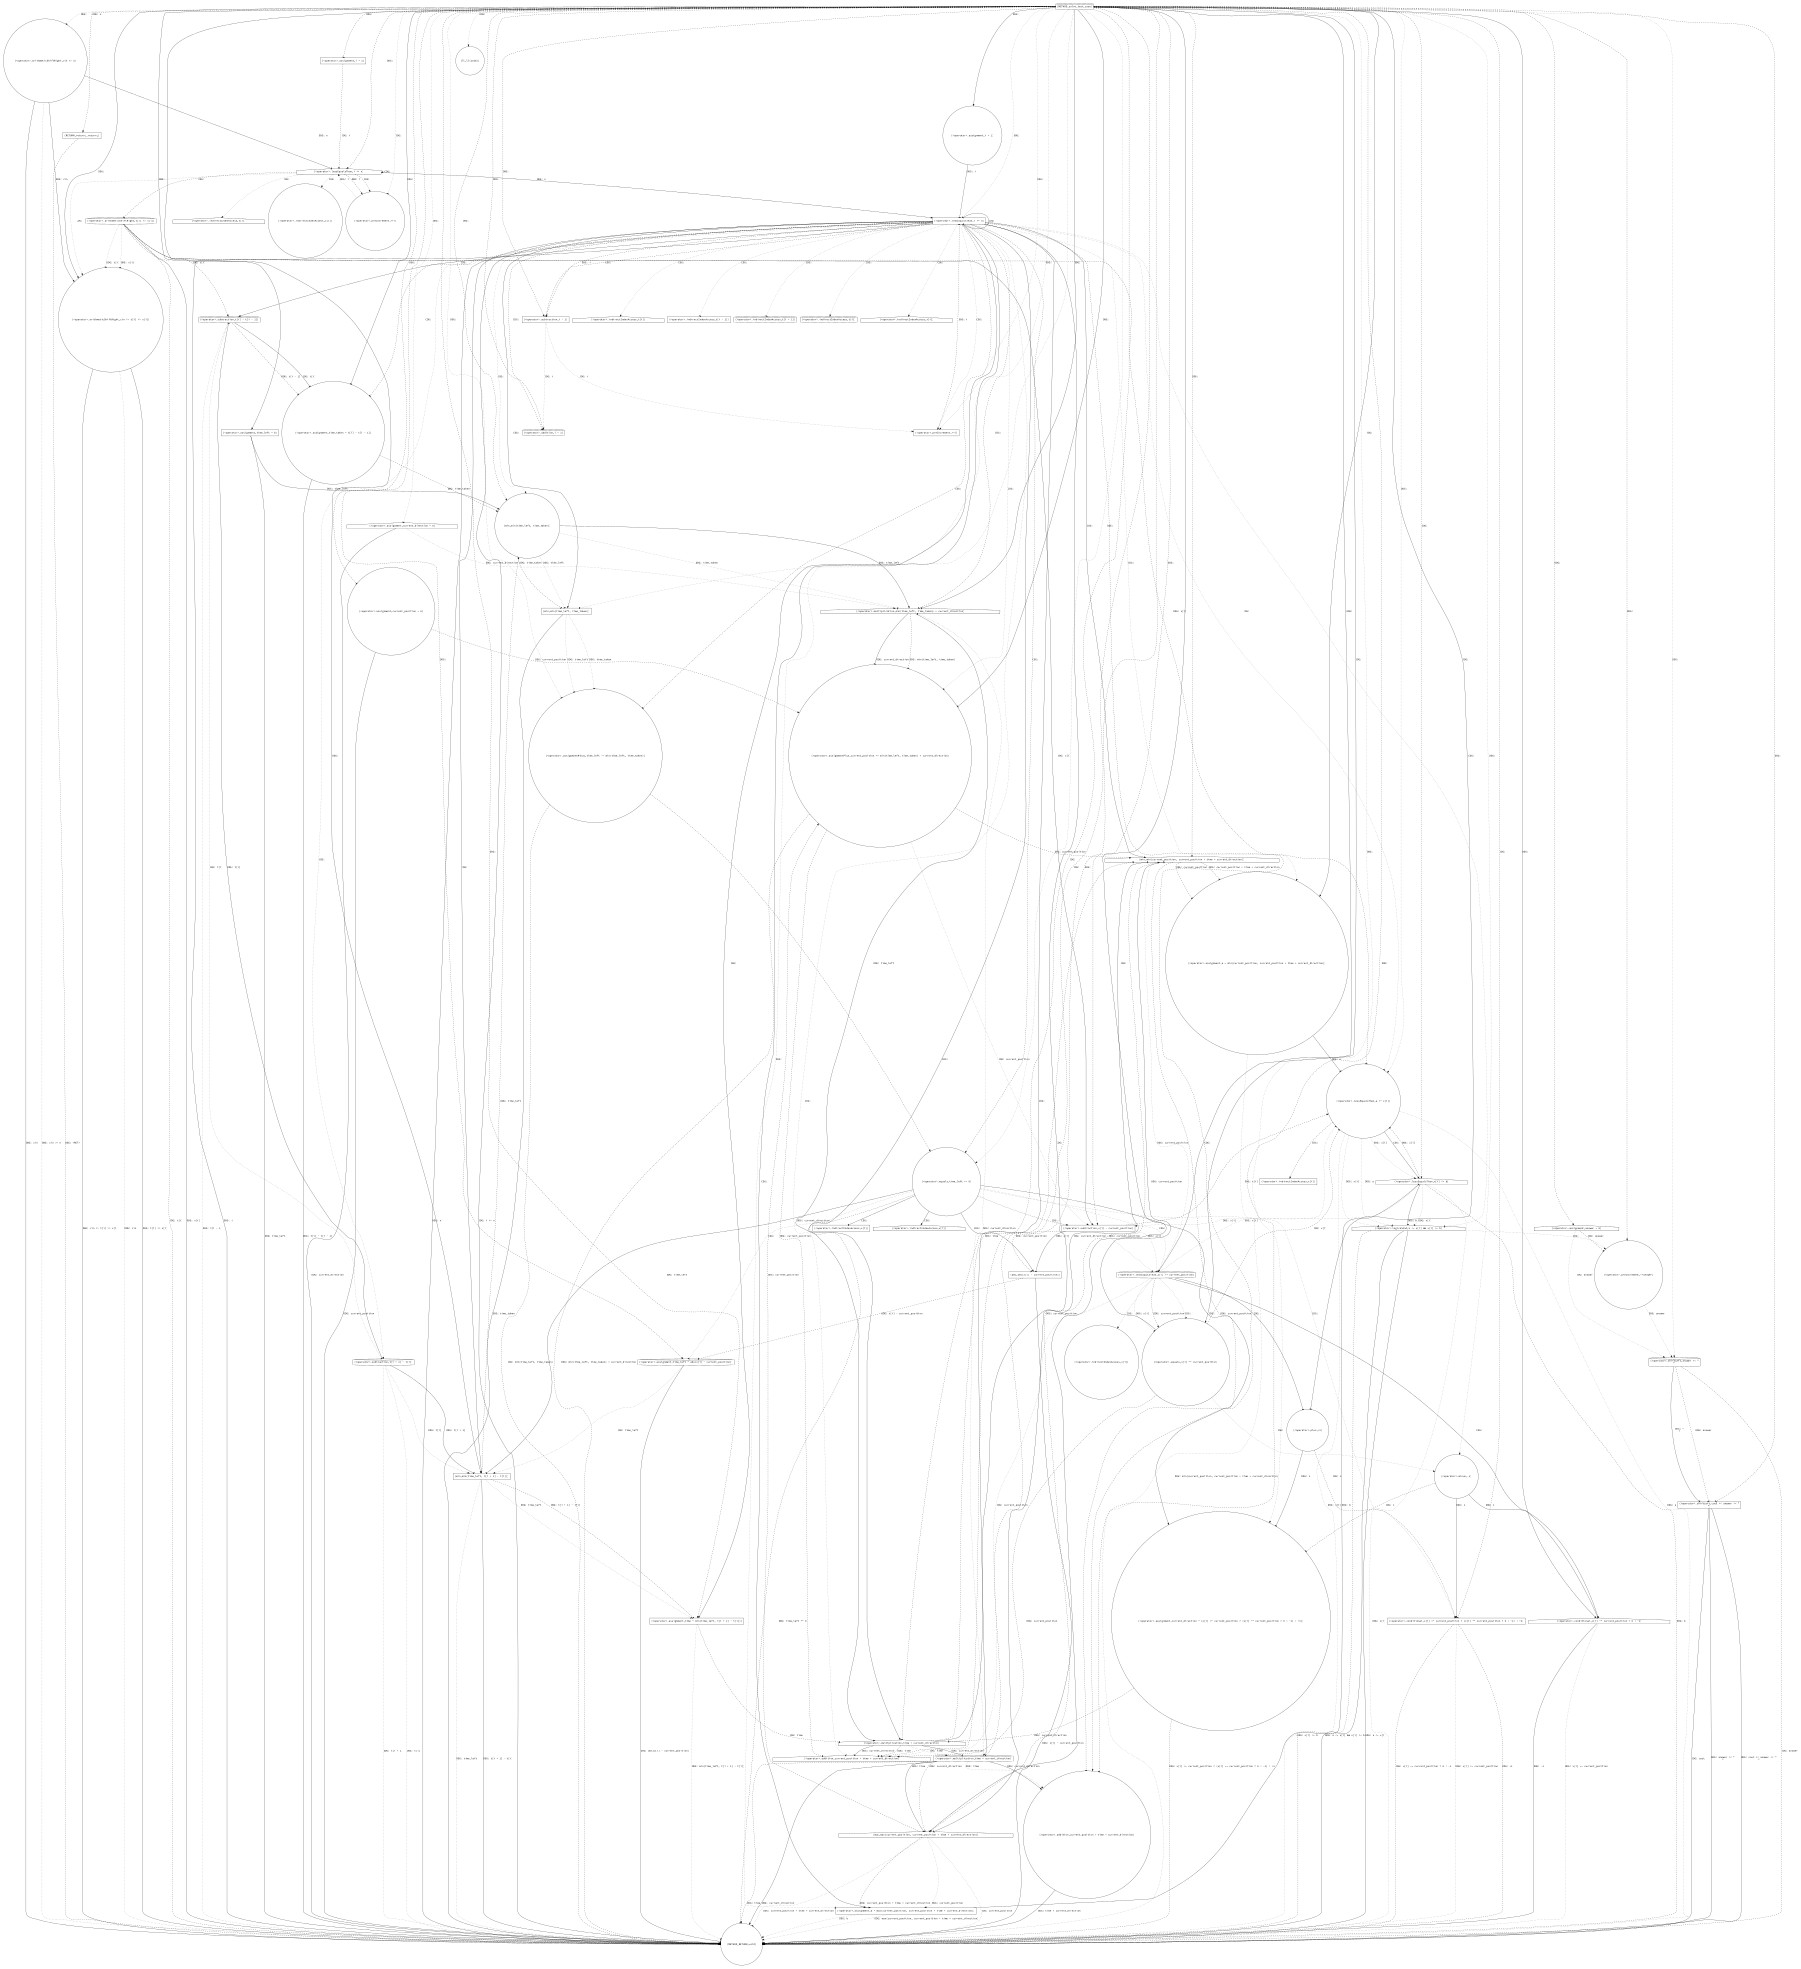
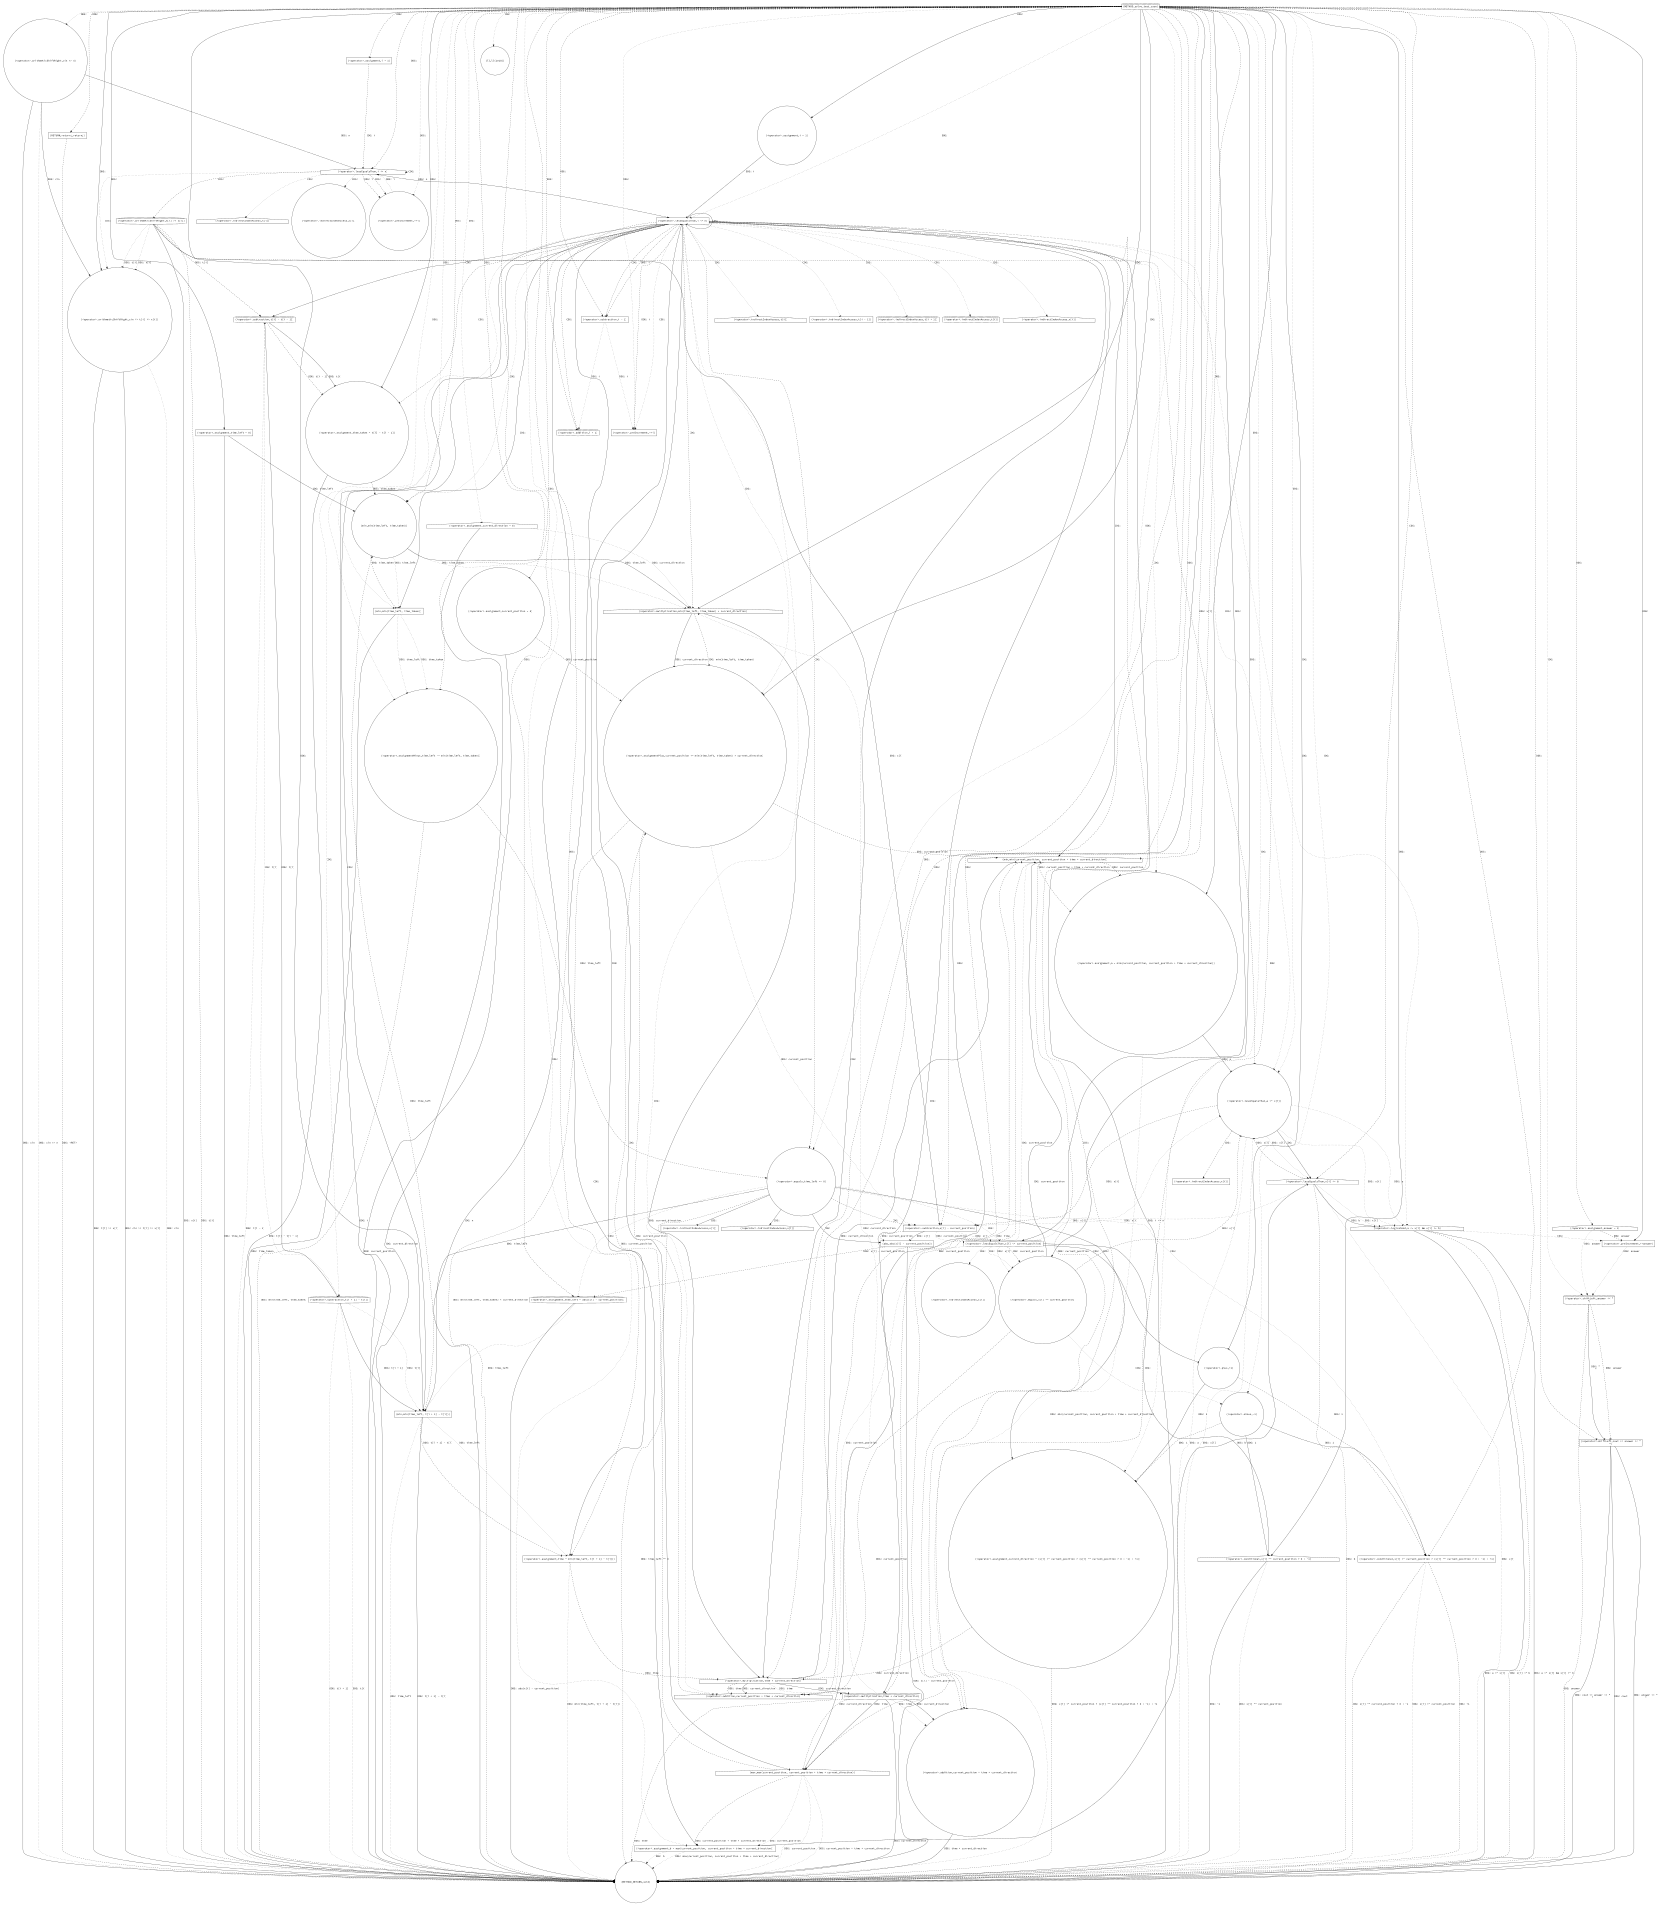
(97, 14) -> (96, 14)
(1627, 377) -> (1642, 403)
(1223, 1170) -> (1091, 1167)
(1629, 1275) -> (1628, 1244)
